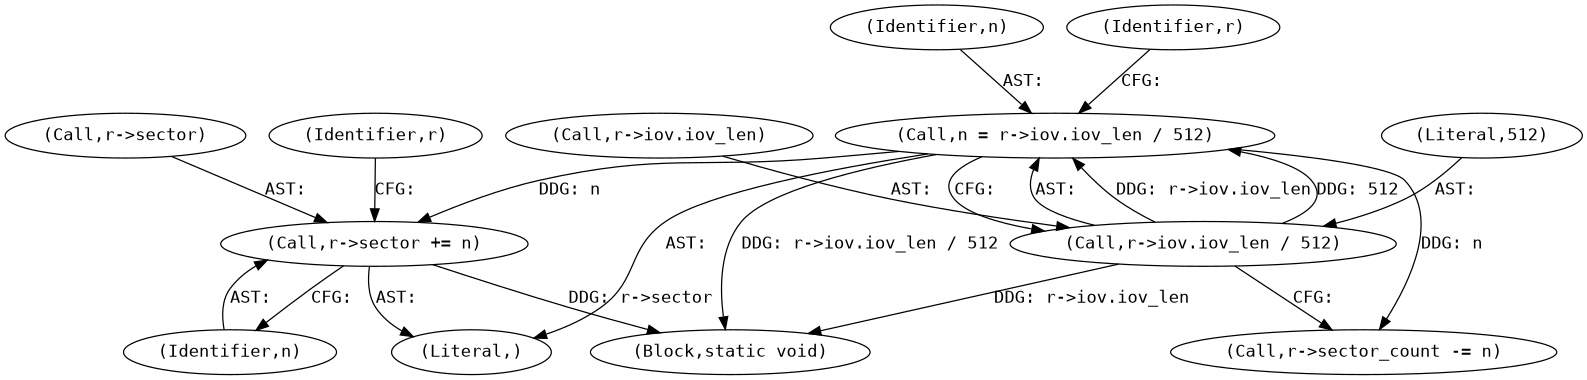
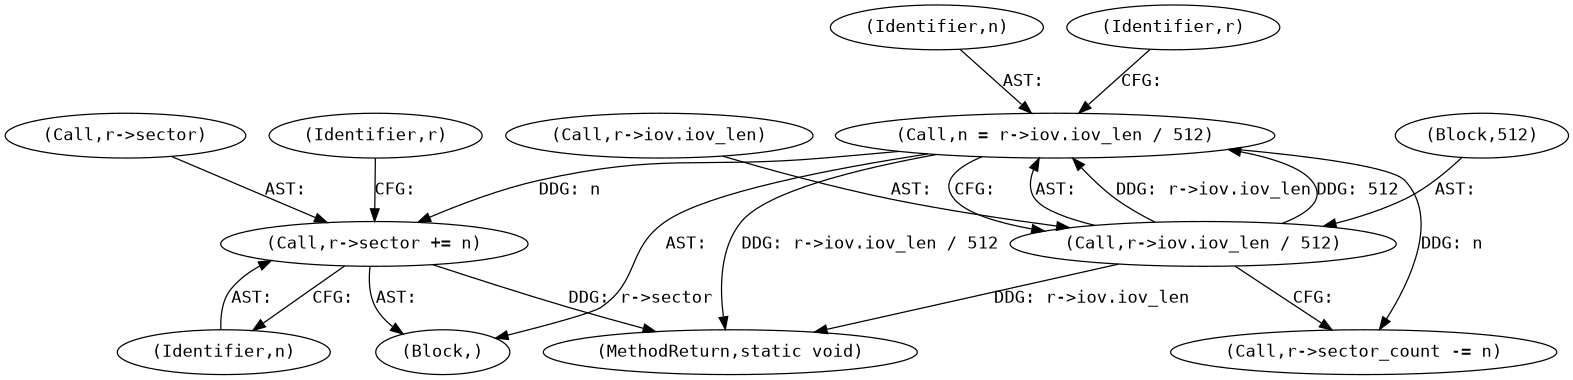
(1482, 136) -> (1482, 136)
(471, 352) -> (443, 352)
(730, 352) -> (730, 352)
